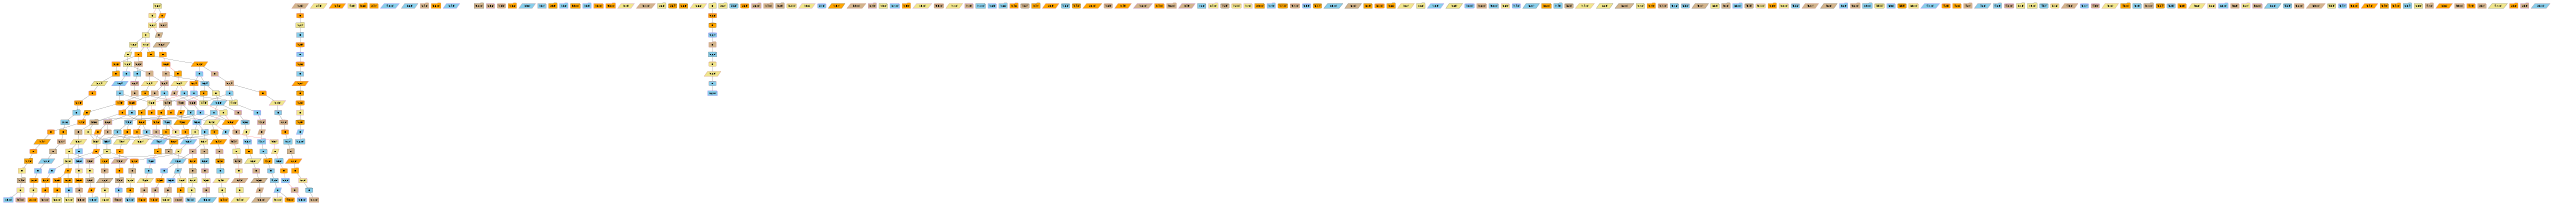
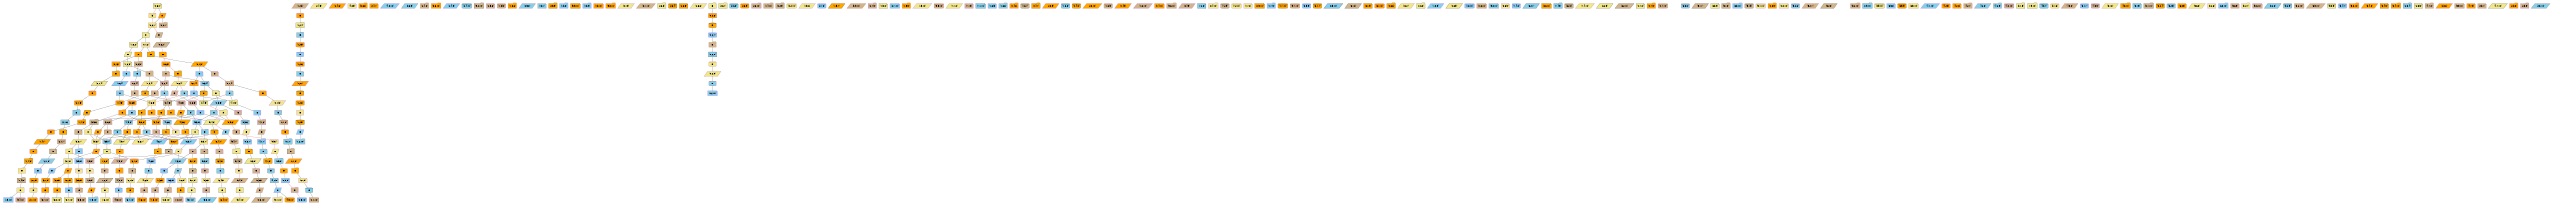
none -> (467, 6)
(1674, 6) -> none
(1844, 6) -> none
